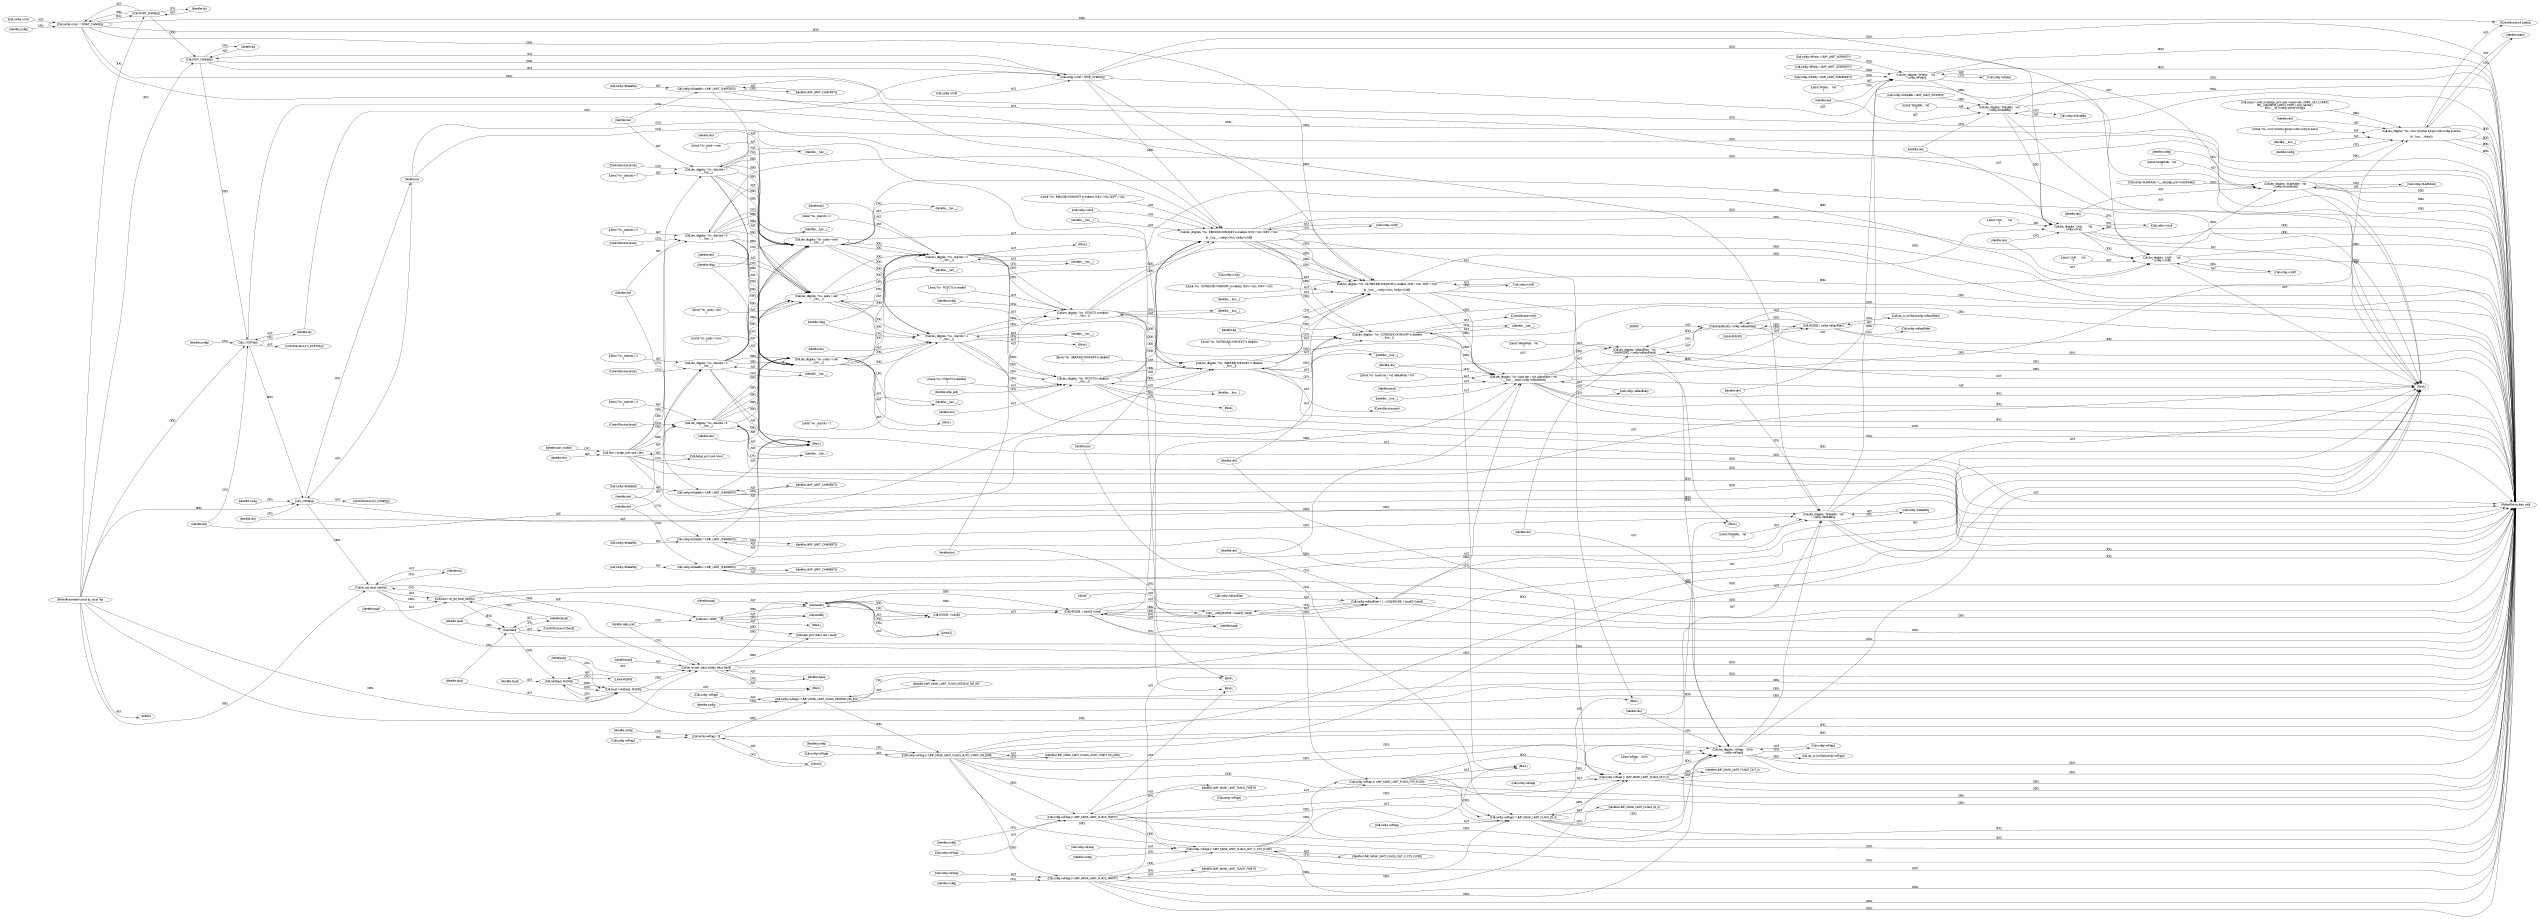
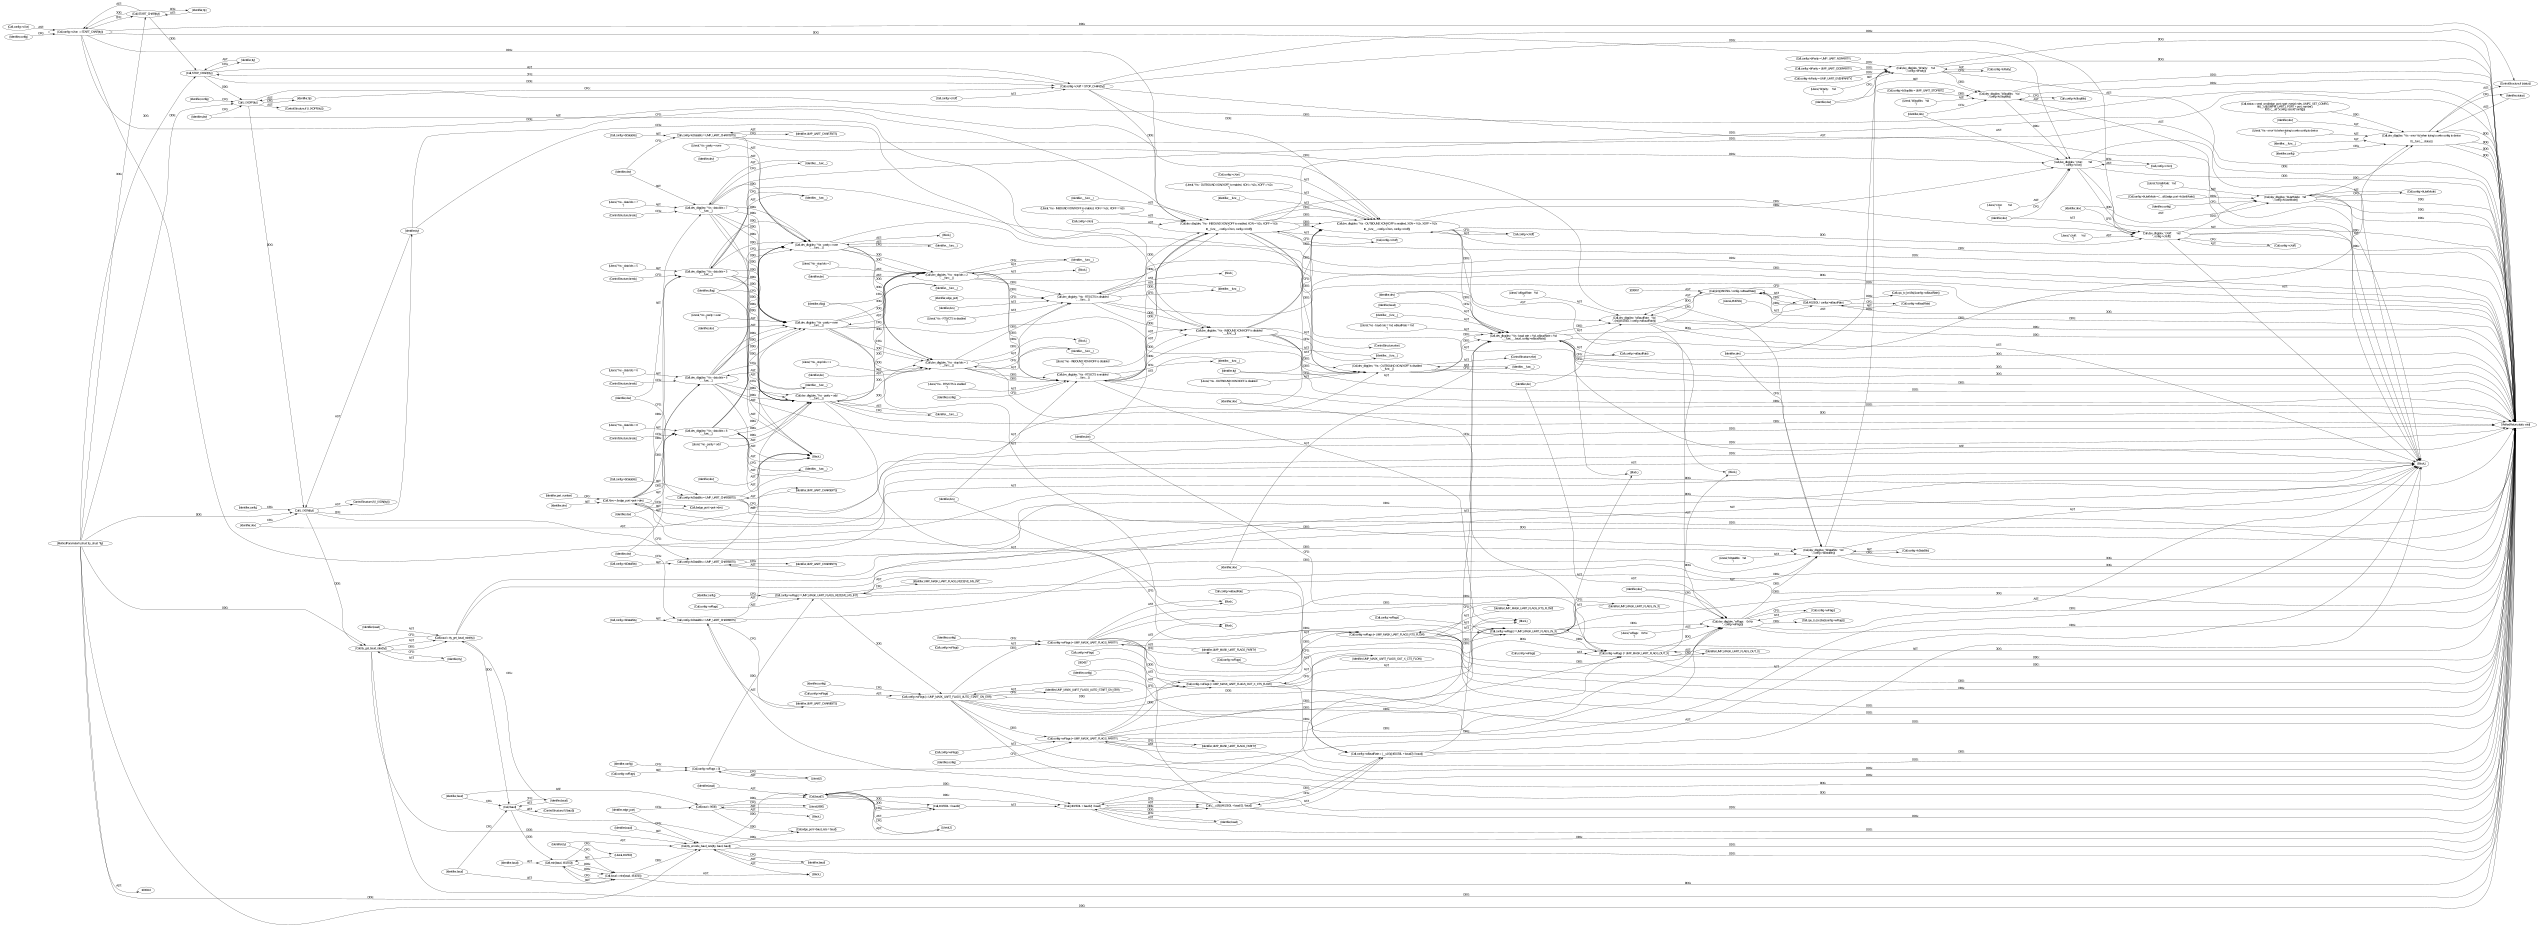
none -> (1523, 609)
